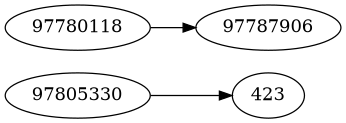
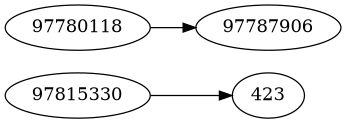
(78, 96) -> (78, 96)
